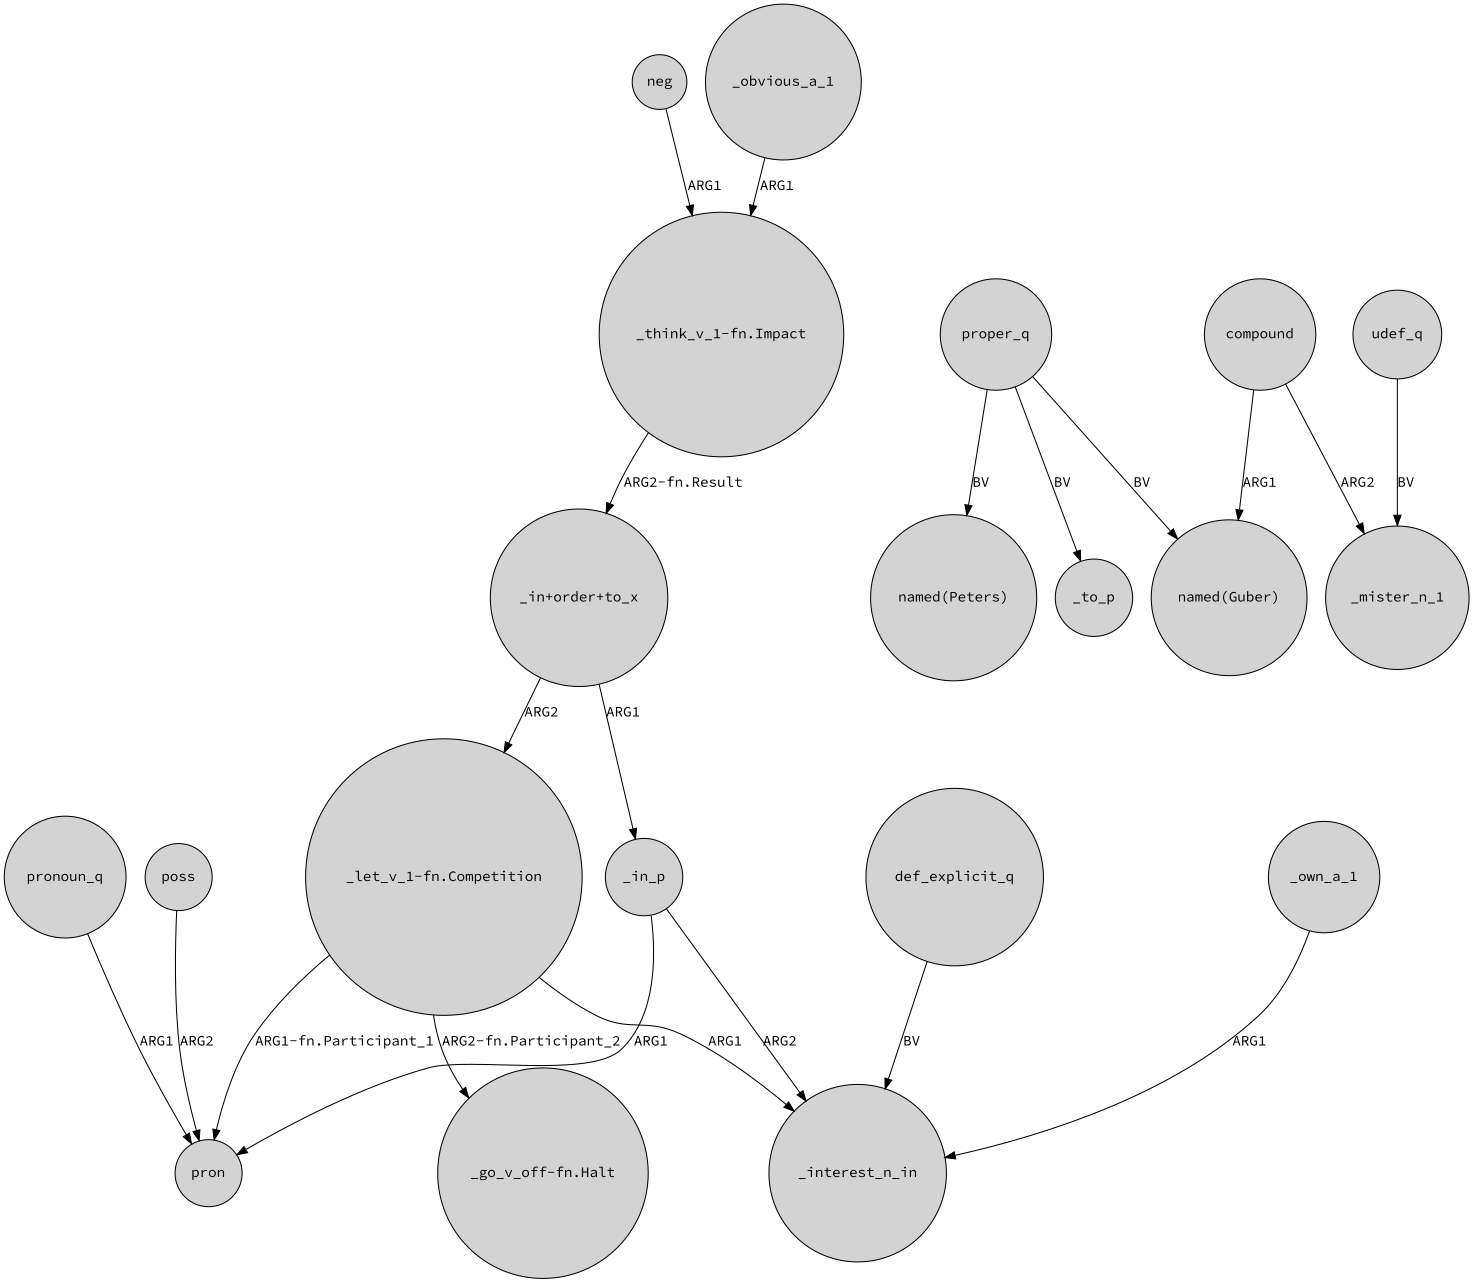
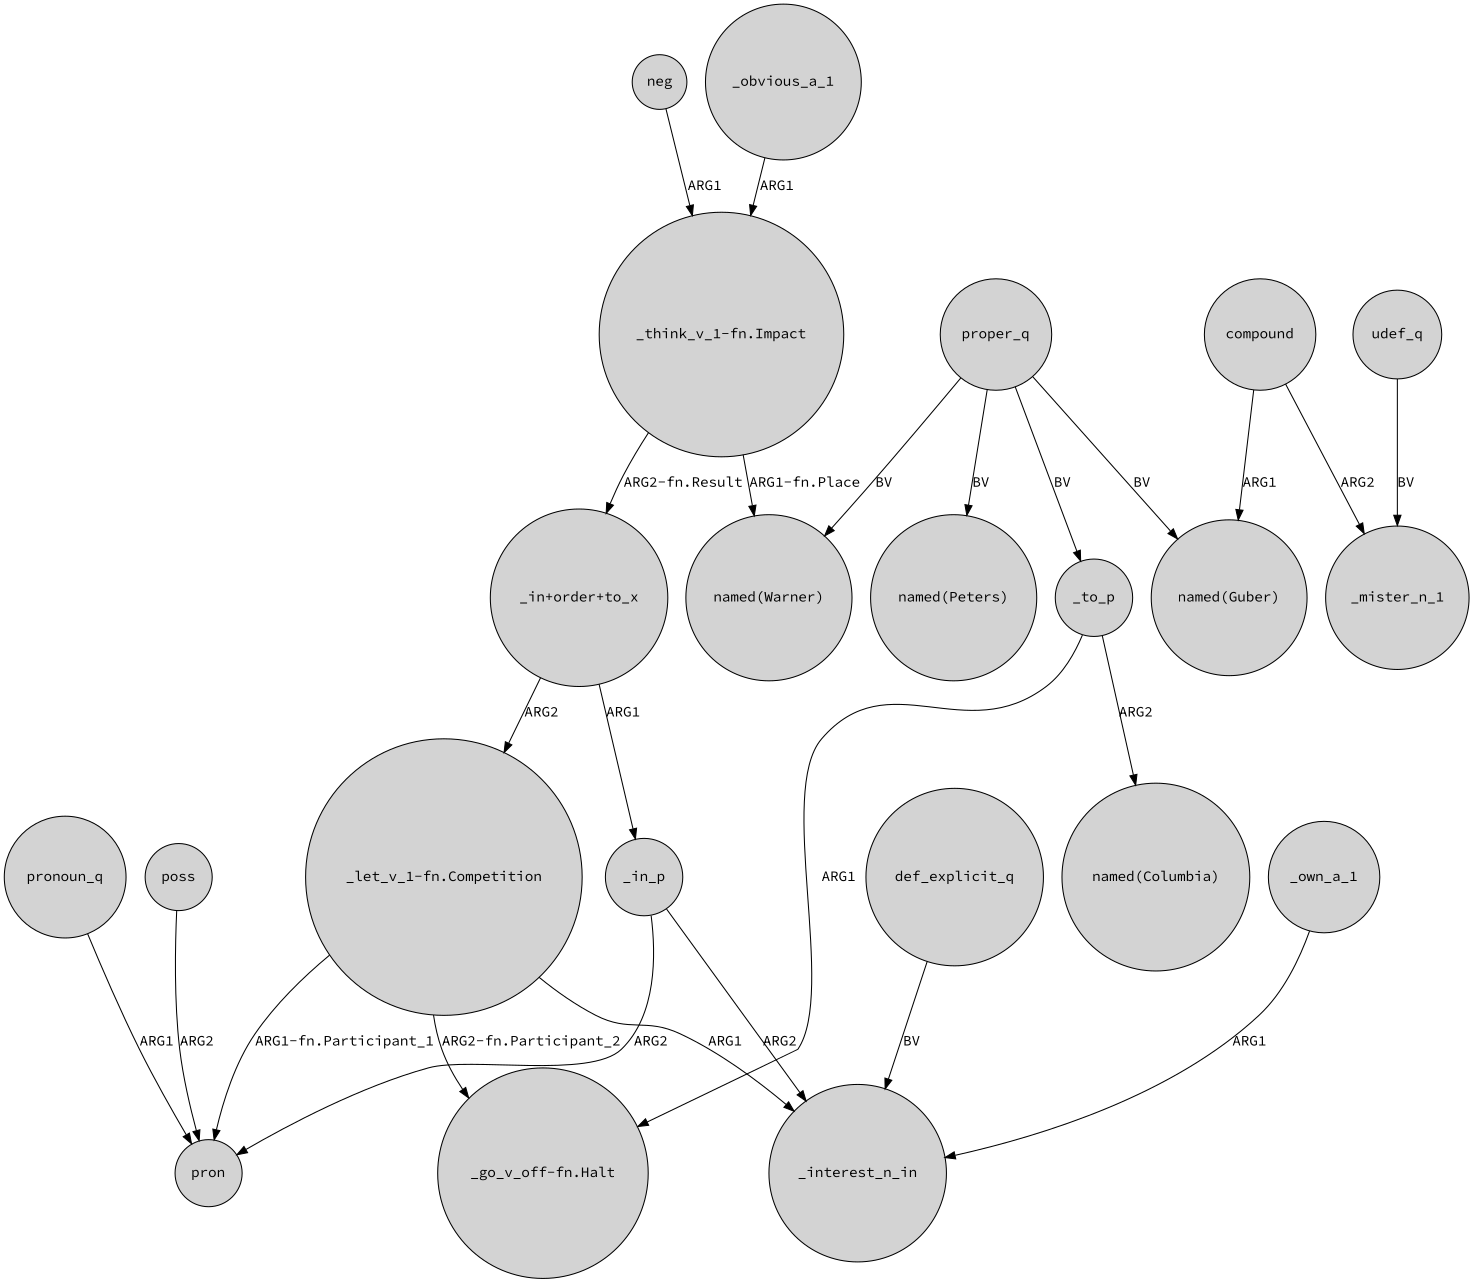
none -> (769, 598)
none -> (804, 825)
none -> (1156, 877)
(651, 1042) -> (651, 1042)
